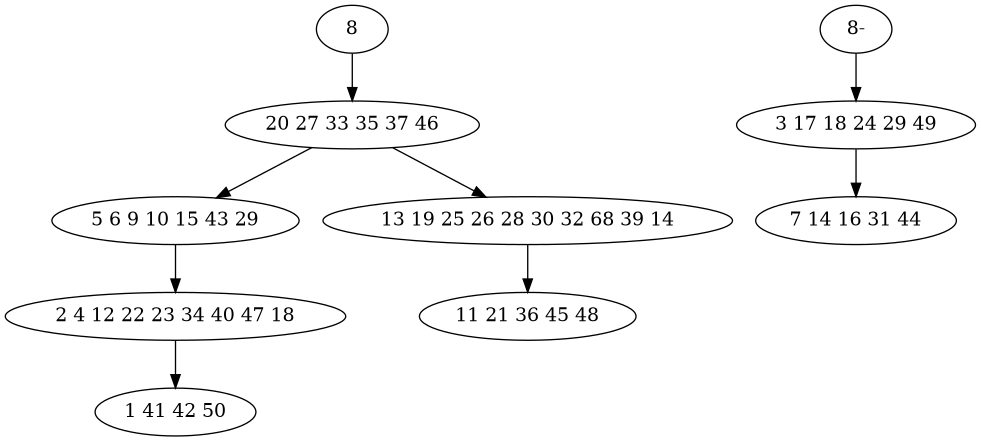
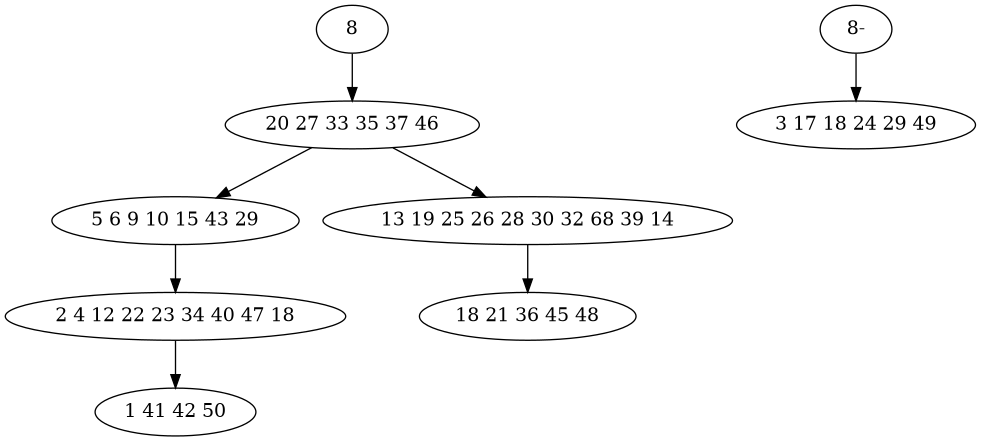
(856, 221) -> none
(528, 316) -> (528, 316)
